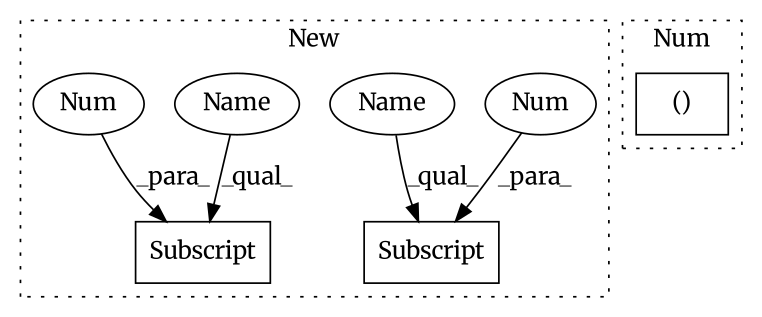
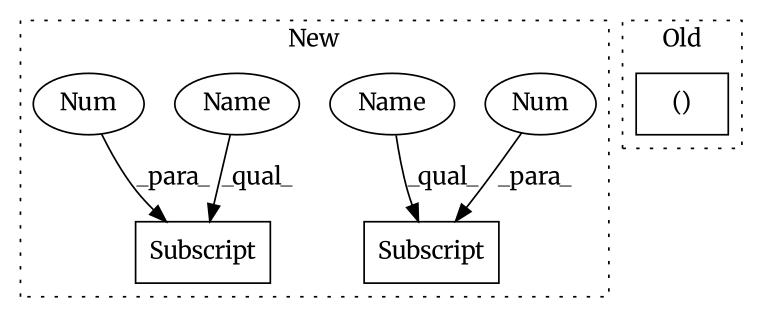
(682, 40) -> (682, 40)
